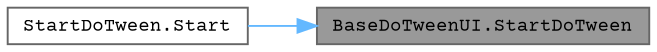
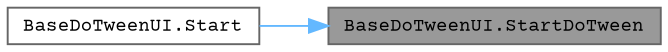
(128, 26) -> (133, 26)
